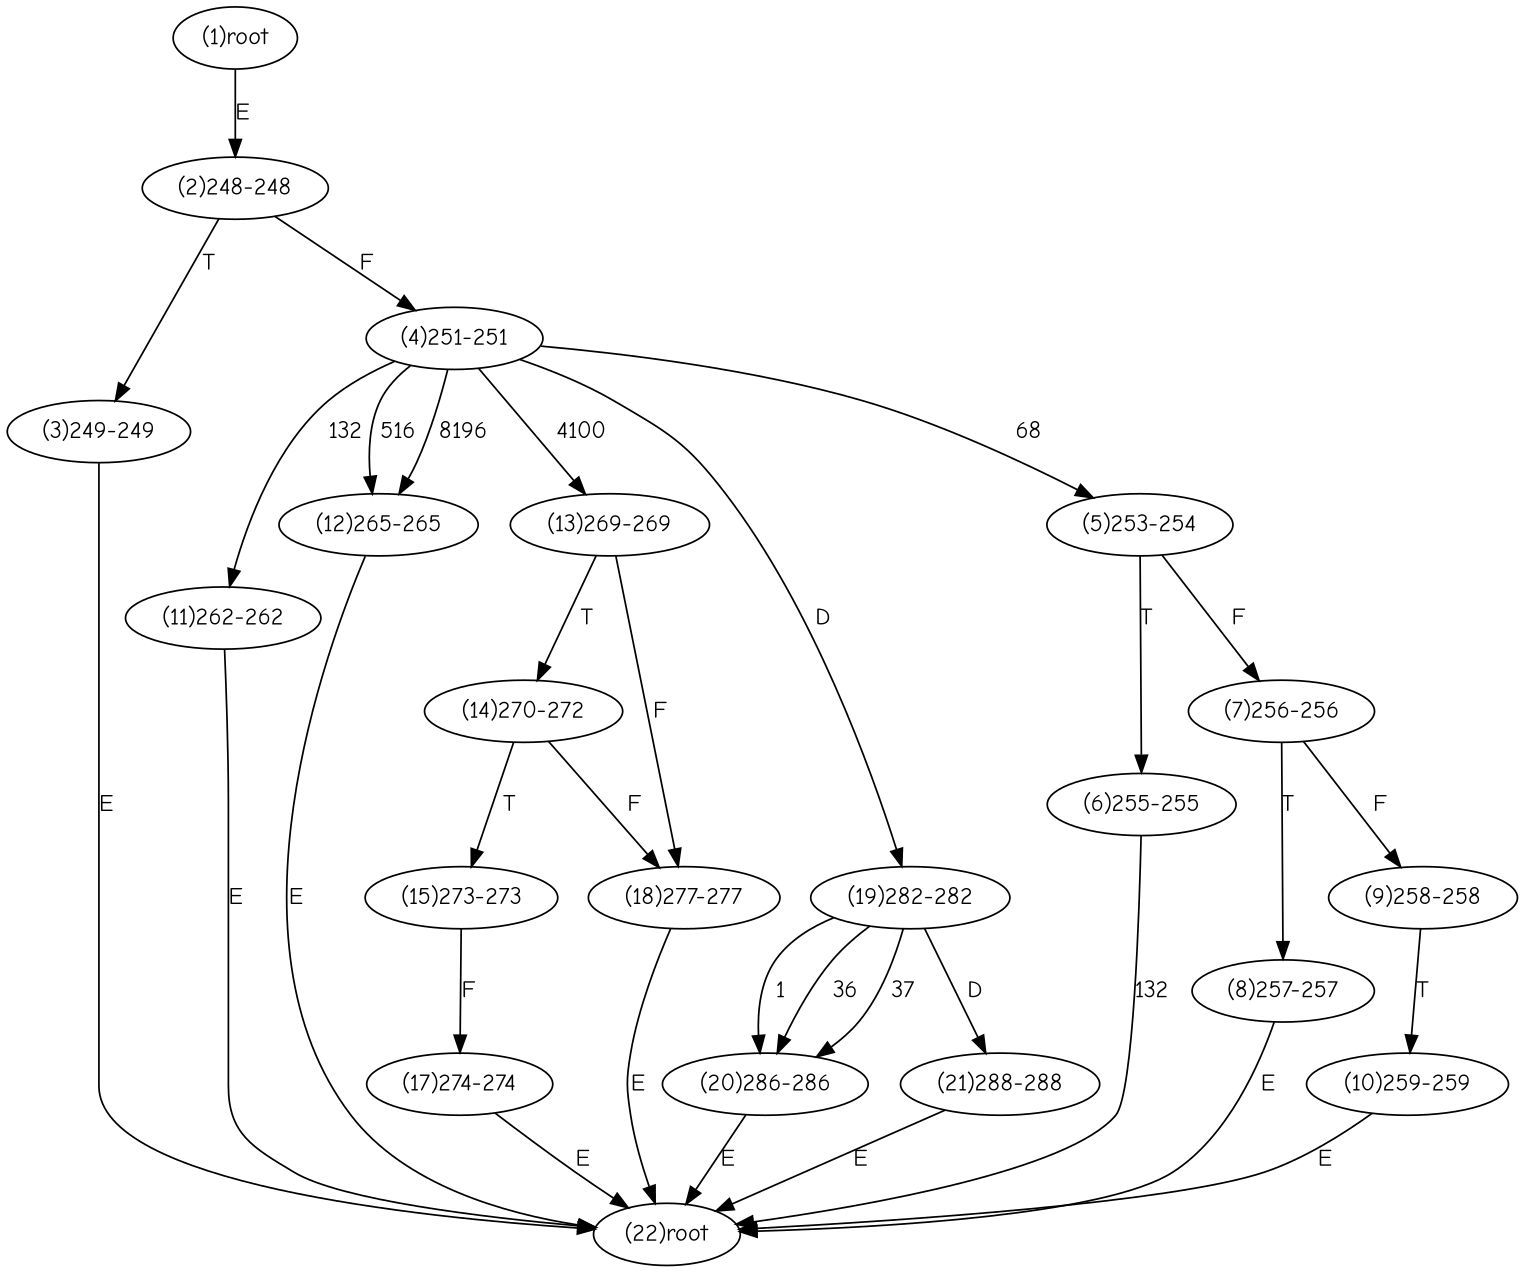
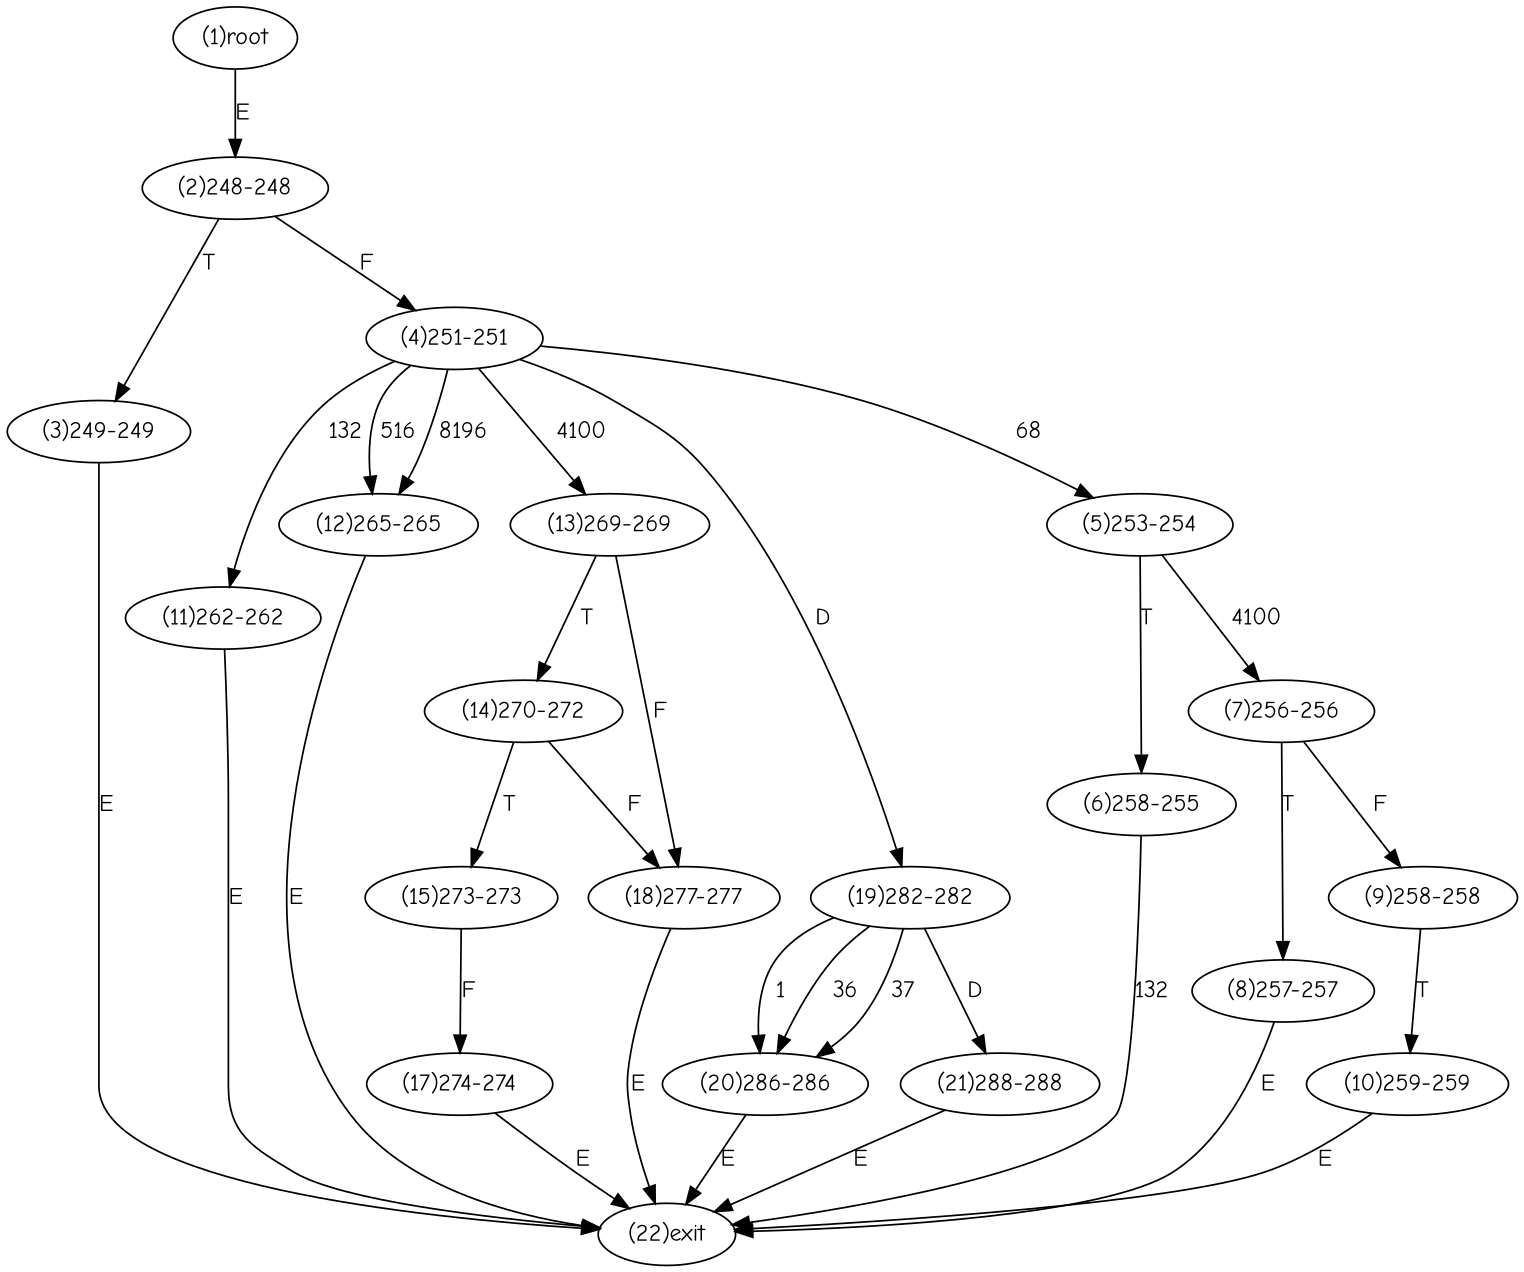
(1239, 618) -> (1256, 618)
(1142, 804) -> (1142, 804)
(667, 1234) -> (667, 1234)
